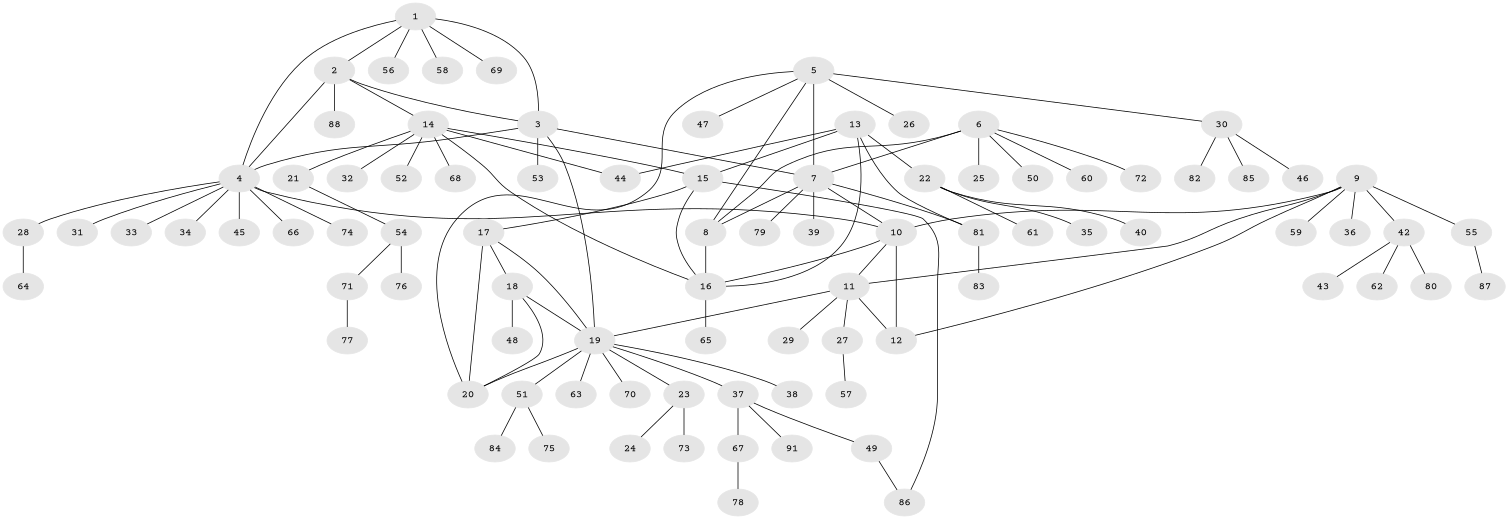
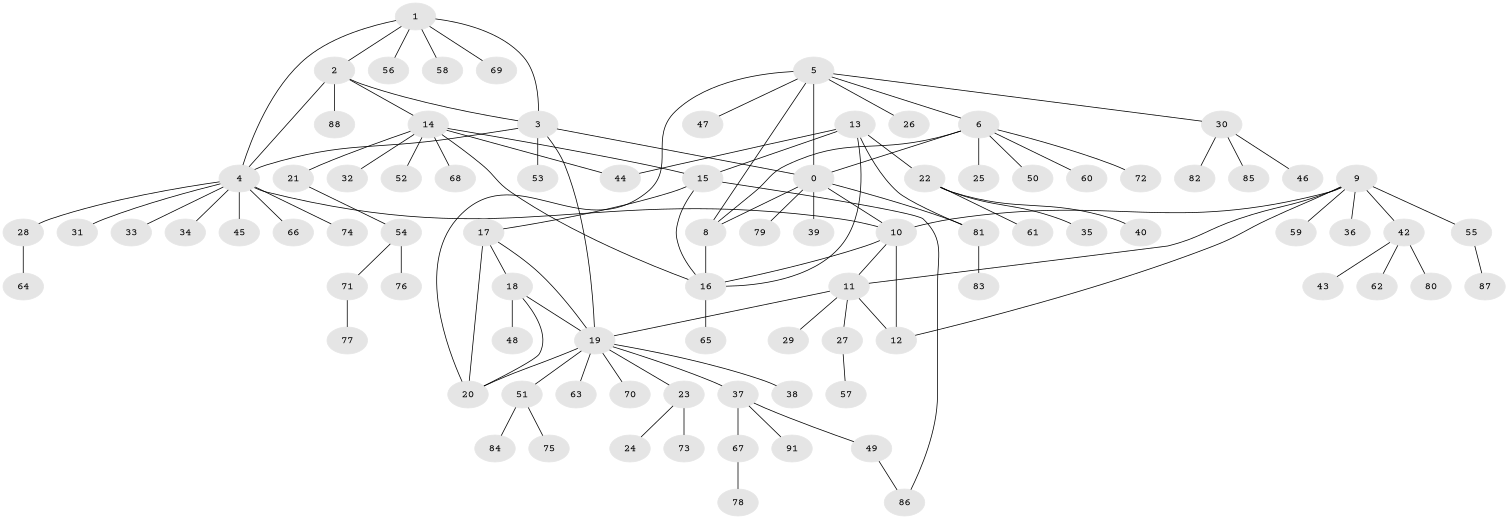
none -> (896, 98)
(814, 178) -> (814, 178)
